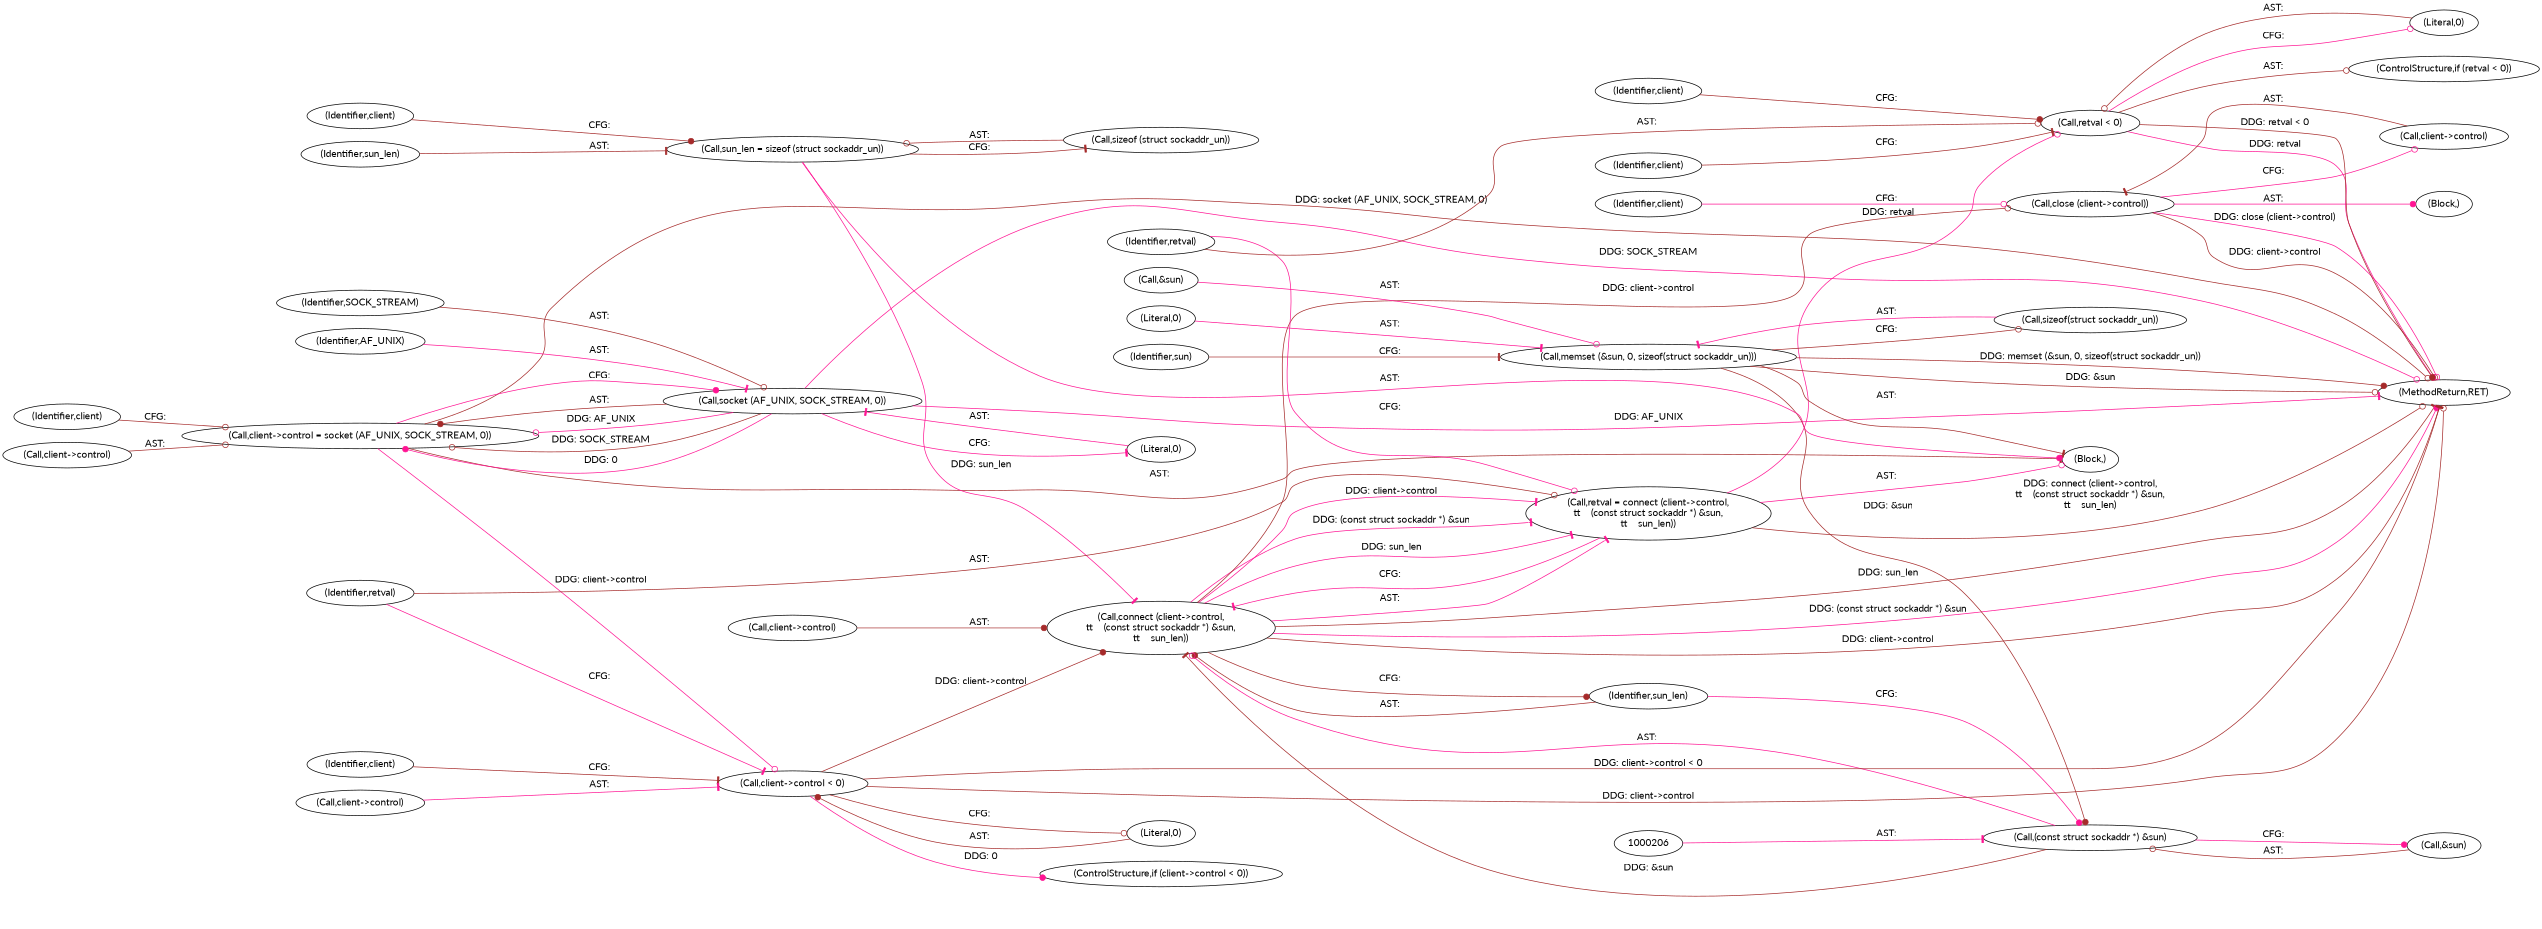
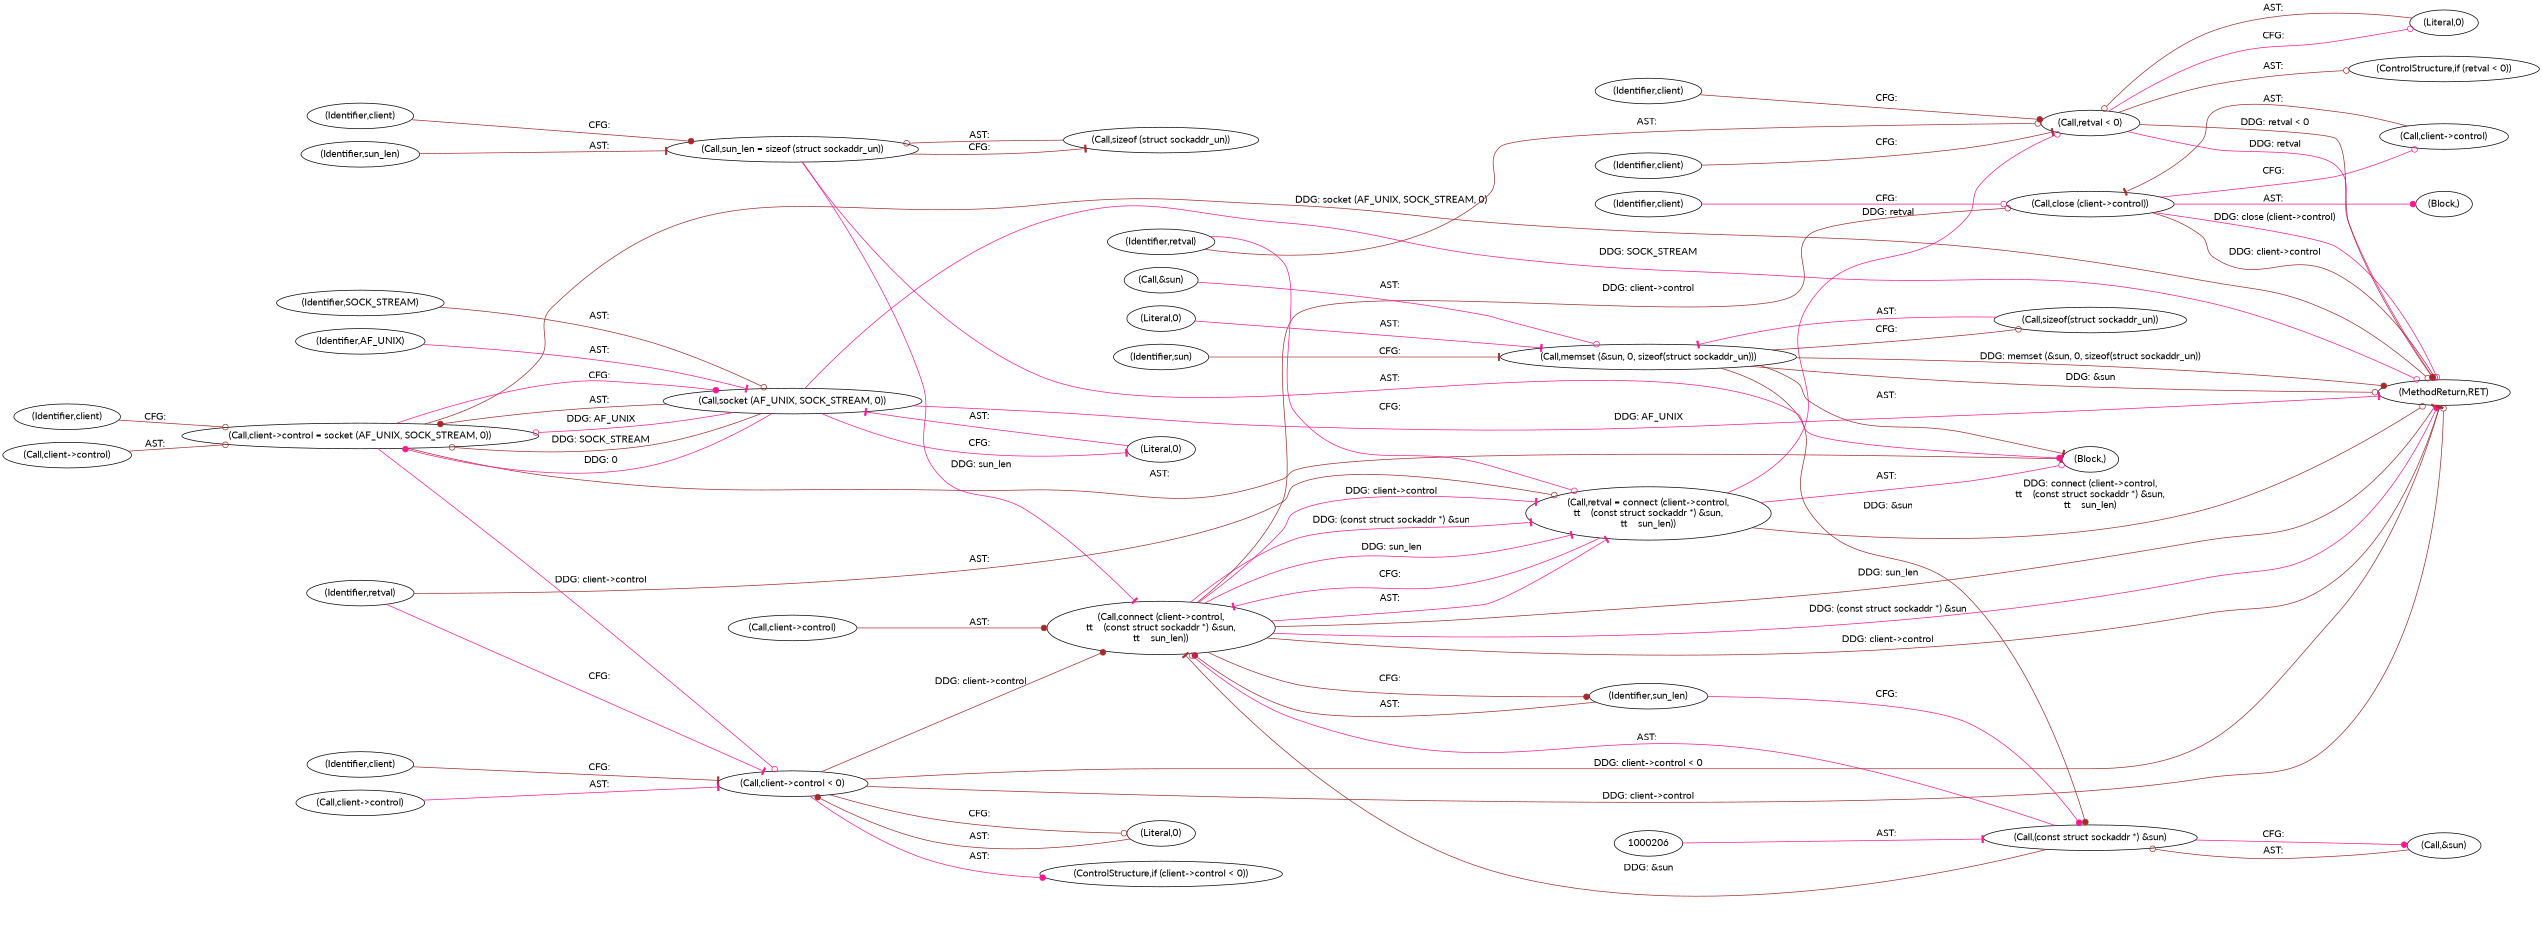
(981, 857) -> (981, 857)
